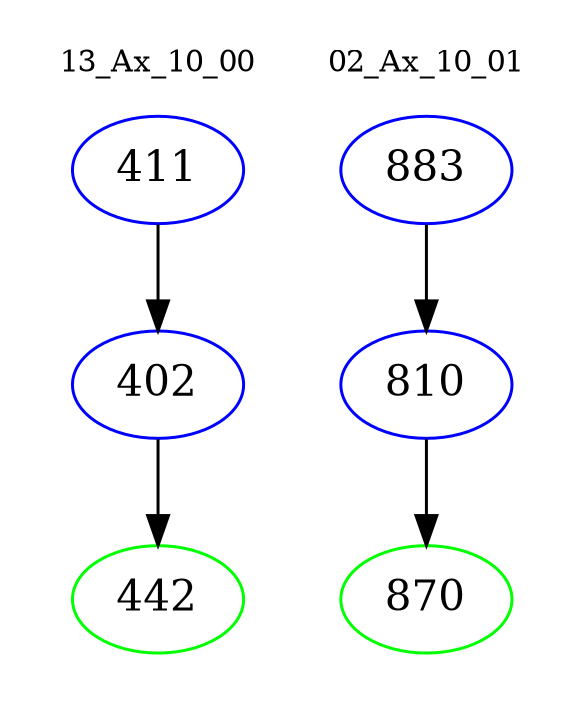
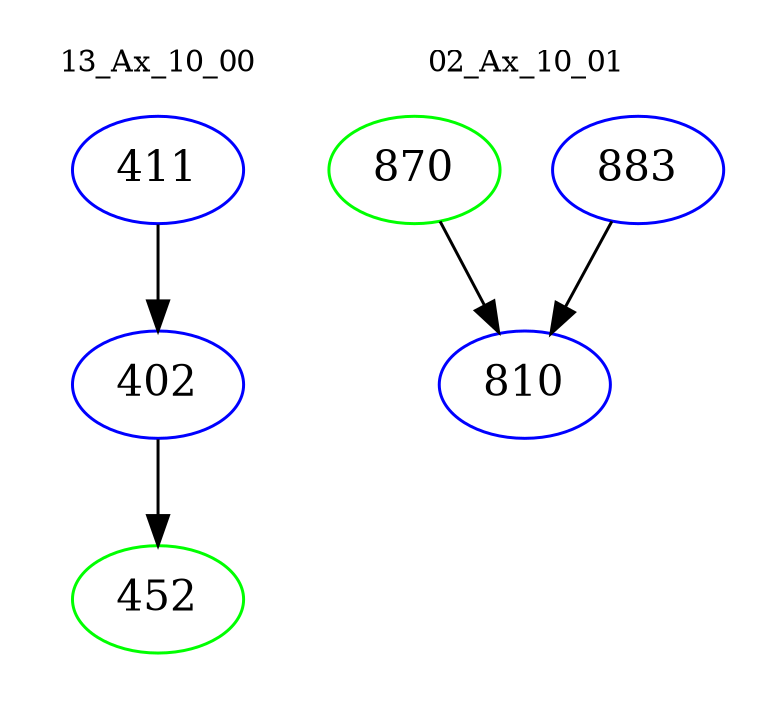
(426, 477) -> (462, 263)
(158, 599) -> (158, 599)
